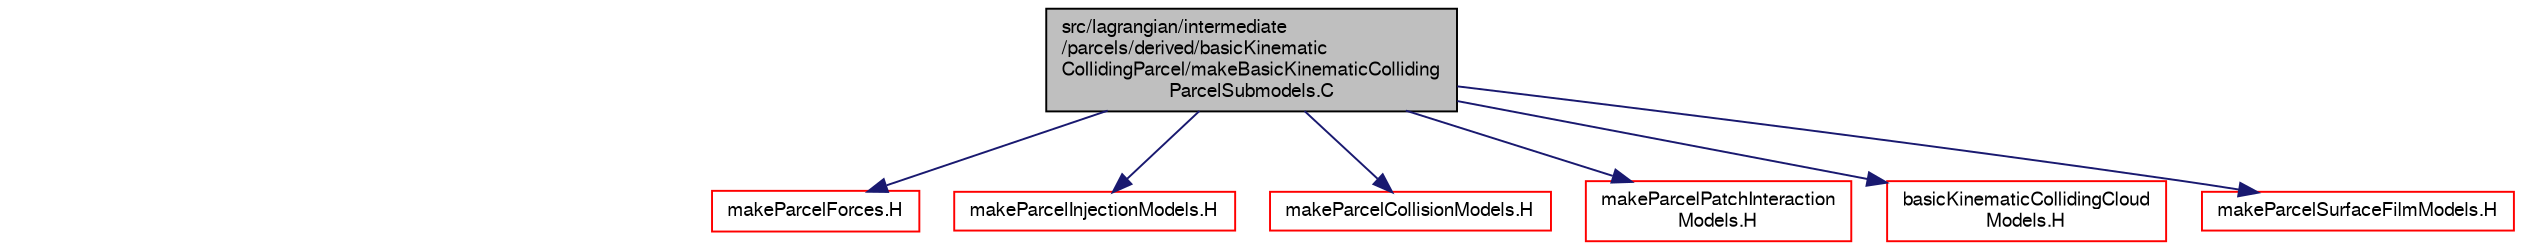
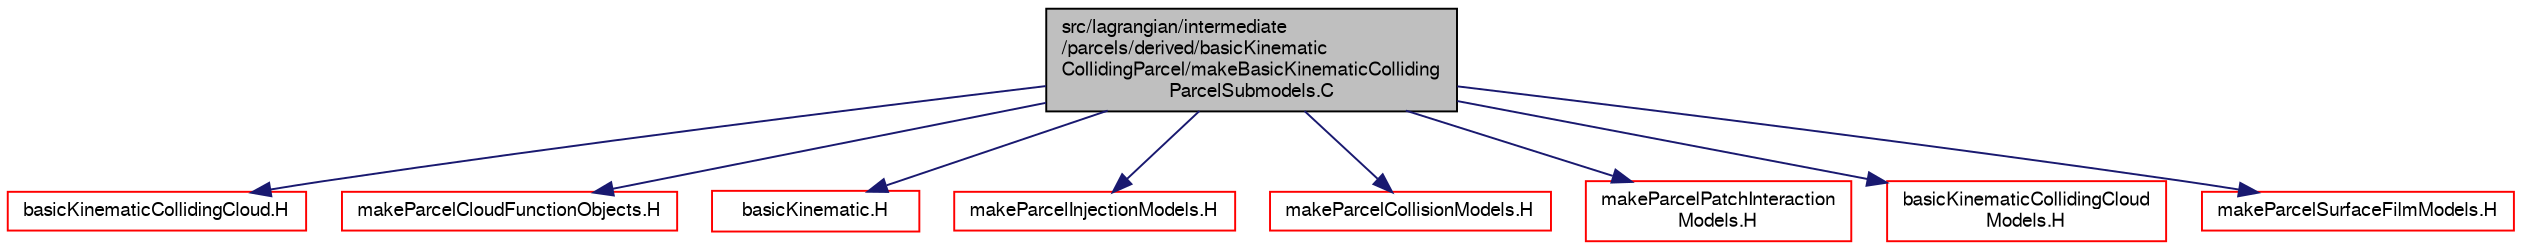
none -> (157, 211)
none -> (510, 211)
(816, 211) -> (816, 211)
